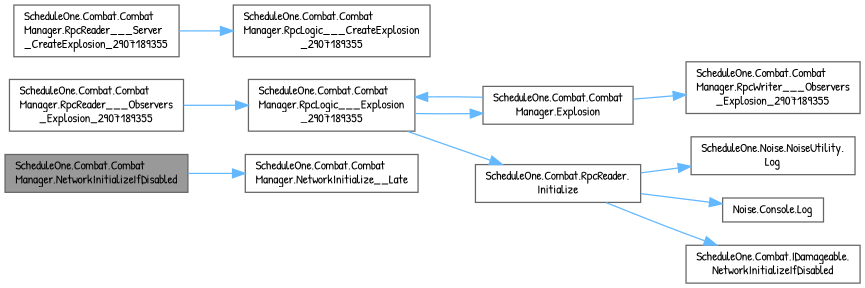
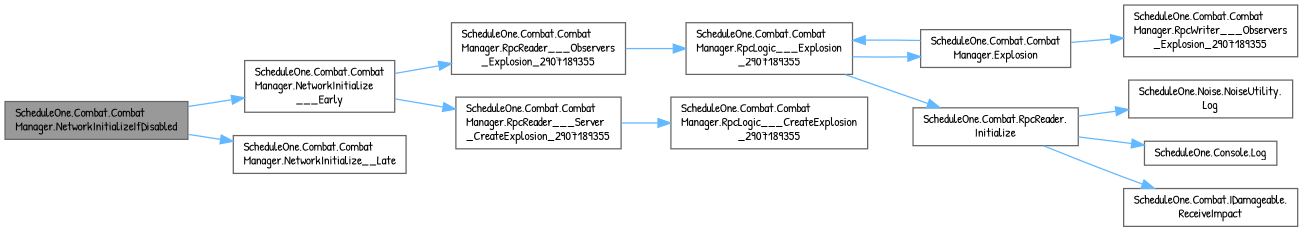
none -> (320, 86)
(773, 210) -> (1211, 153)
(773, 264) -> (1211, 207)
